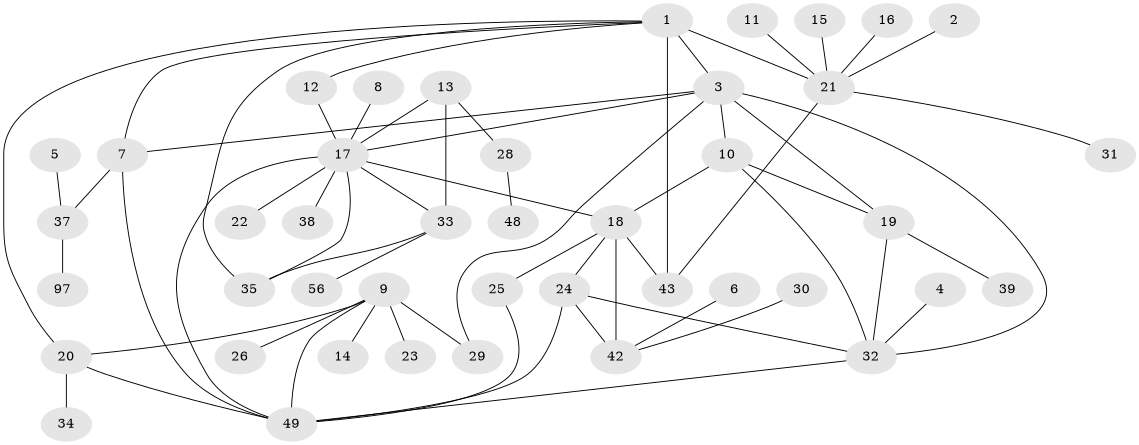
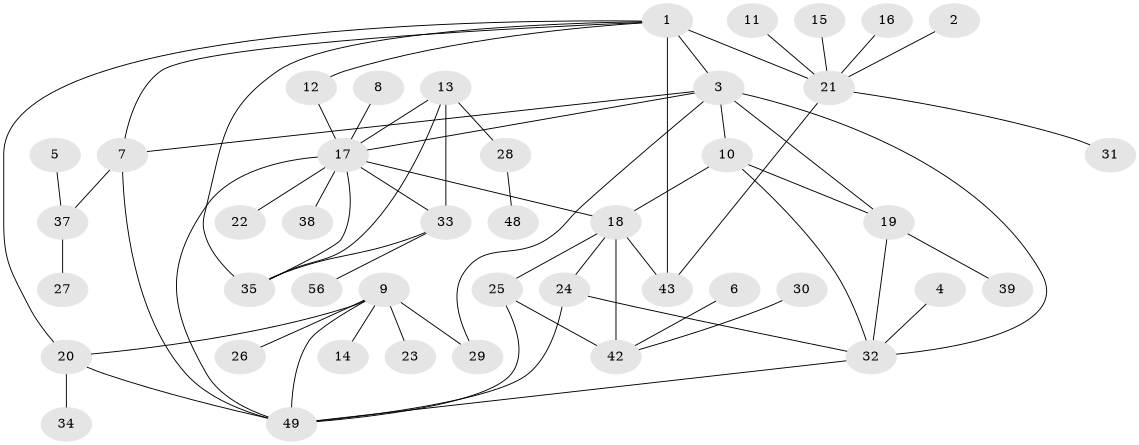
none -> (379, 217)
(63, 290) -> (63, 290)
(590, 323) -> (552, 321)
